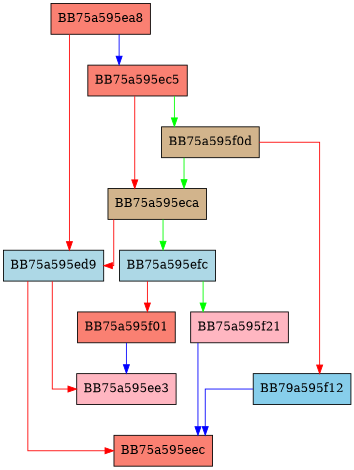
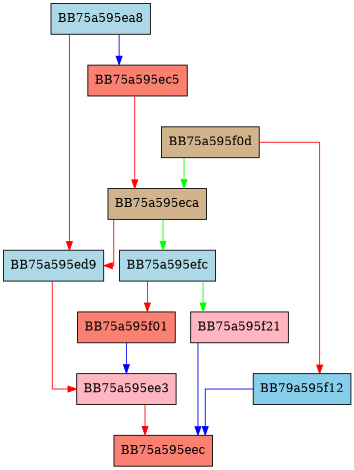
(101, 19) -> (101, 19)
(174, 107) -> none
(28, 405) -> (145, 416)
